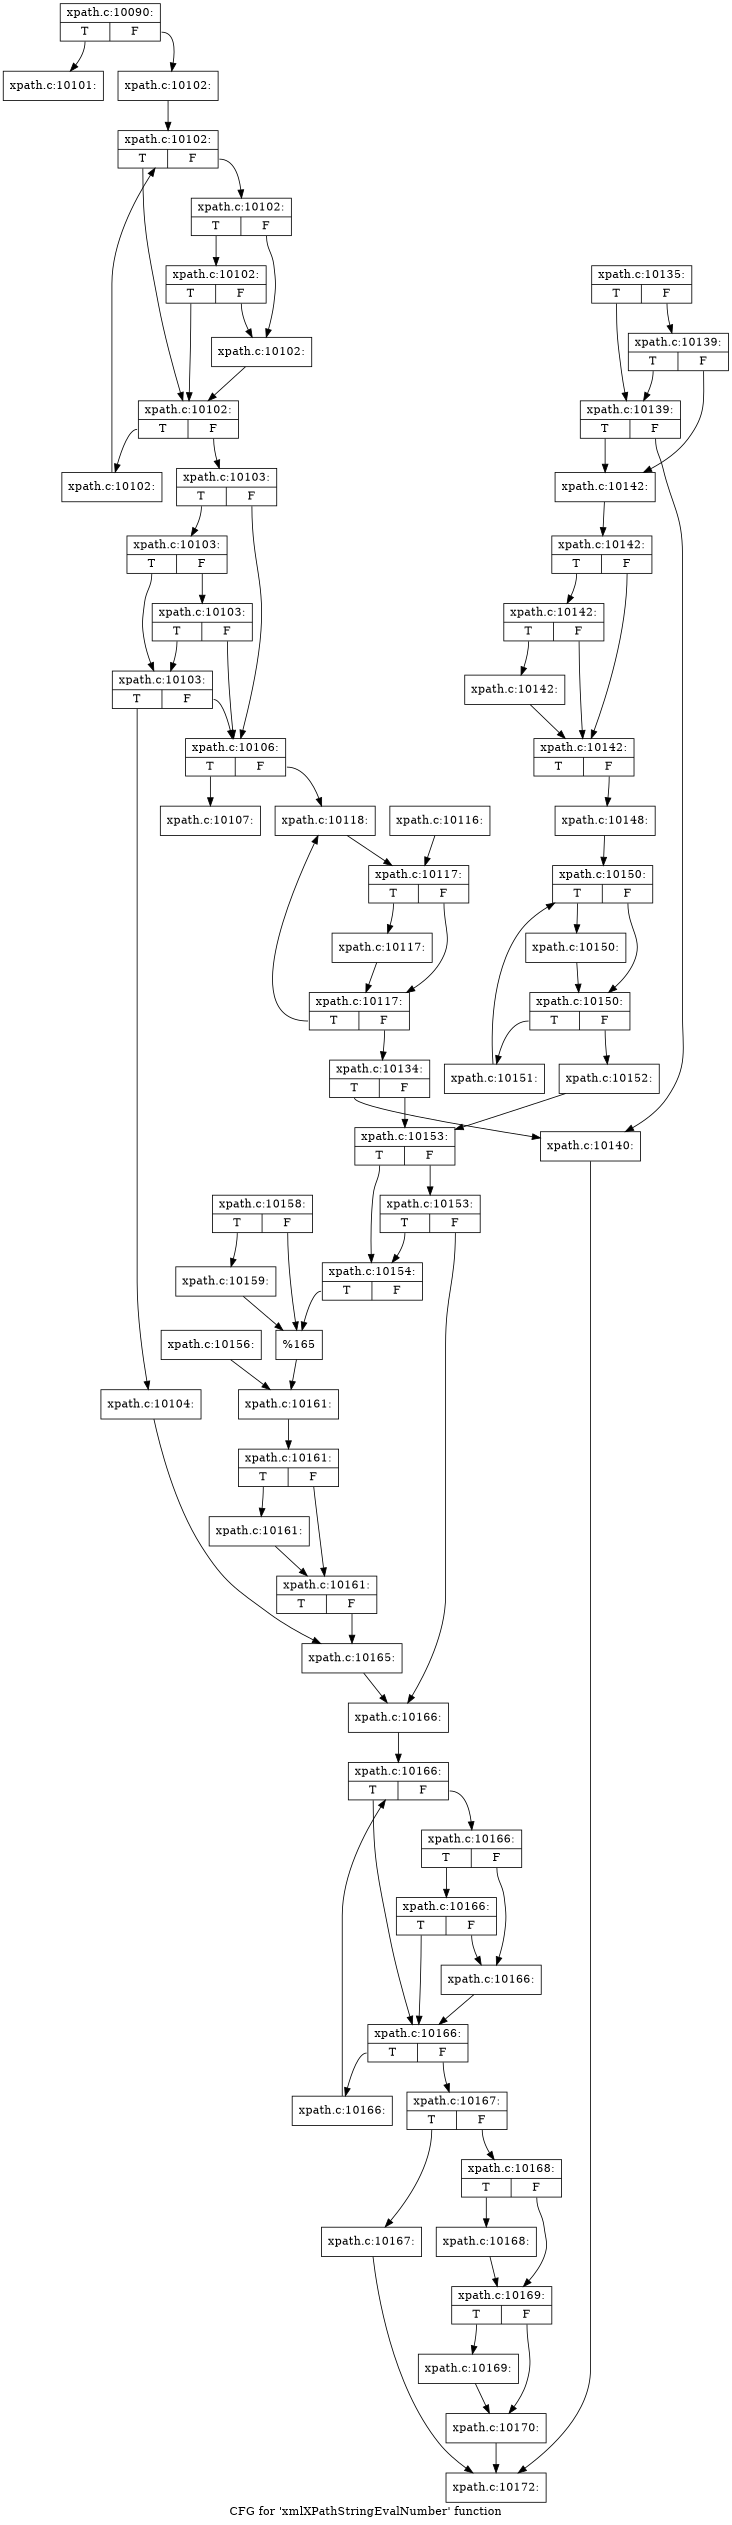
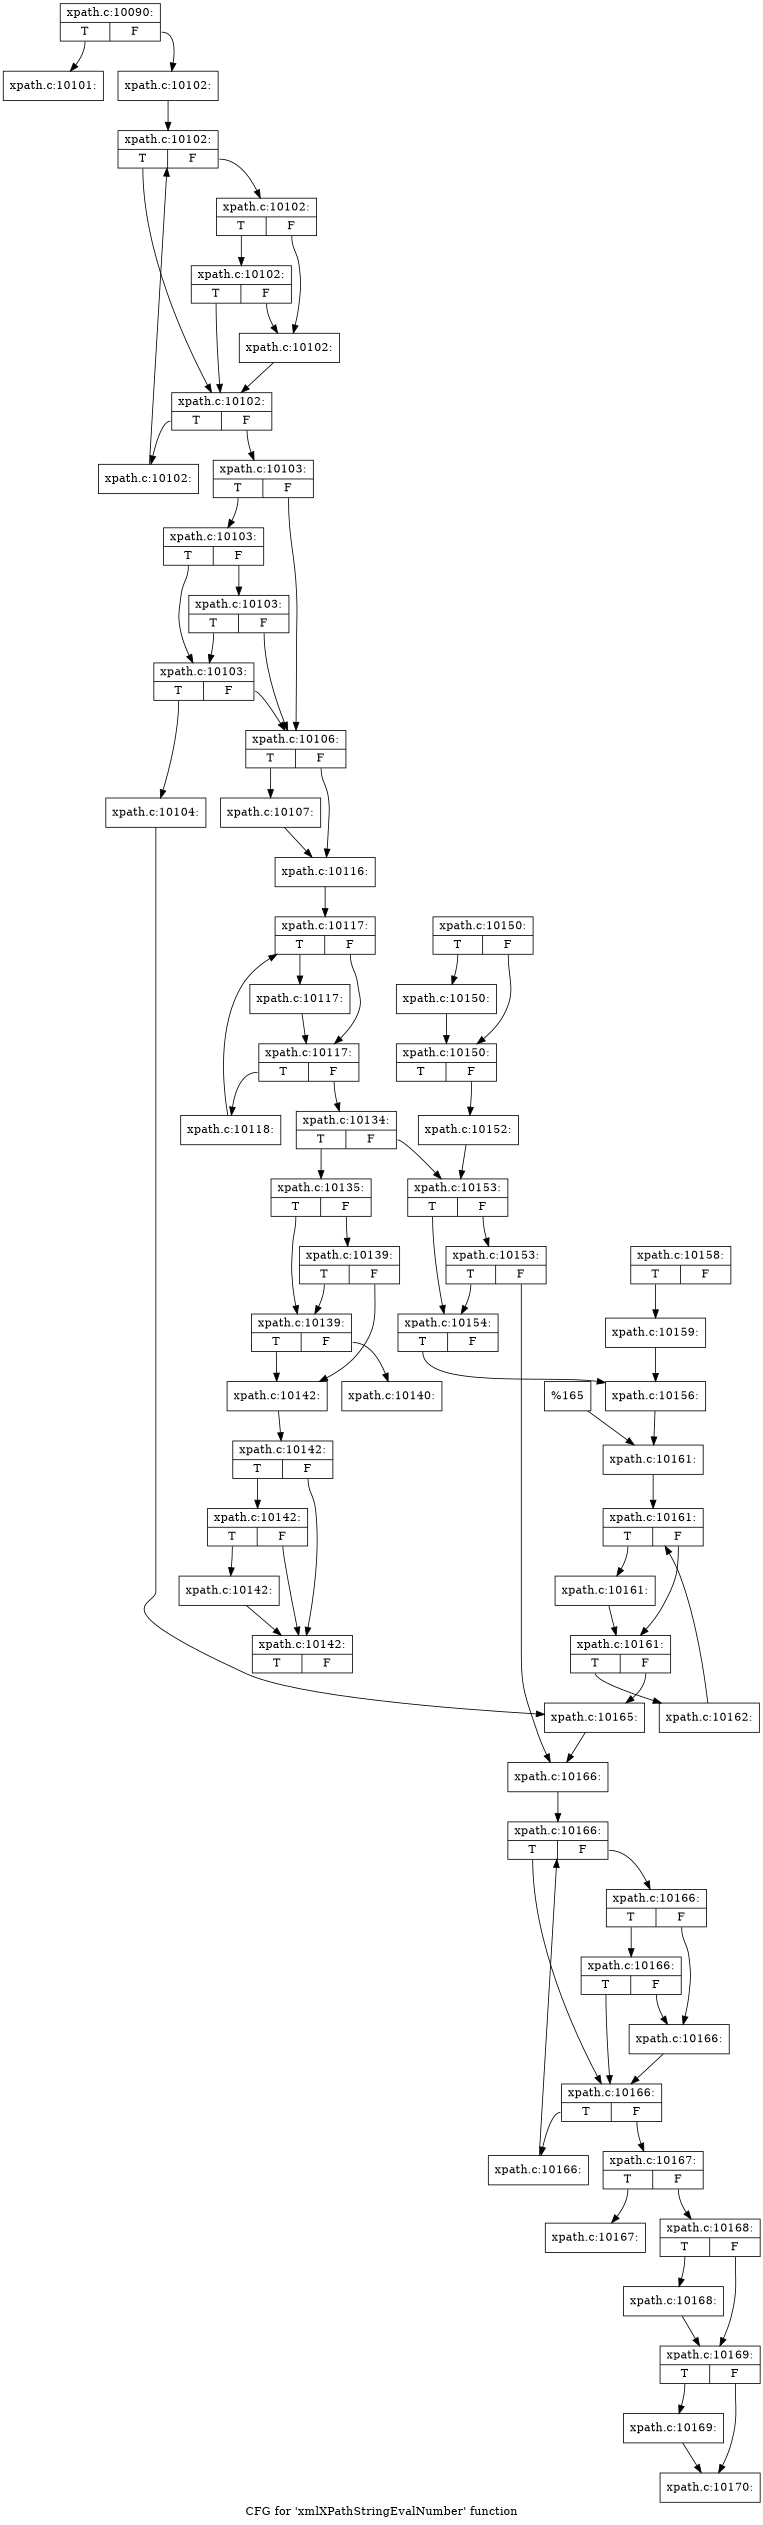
(307, 778) -> (329, 808)
(605, 821) -> none
none -> (295, 839)
(494, 1079) -> none
(442, 1121) -> (321, 1160)
(290, 1278) -> none
(310, 1305) -> (505, 1379)
(260, 1311) -> (656, 1360)
none -> (709, 1718)
(496, 2488) -> none
